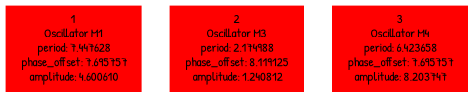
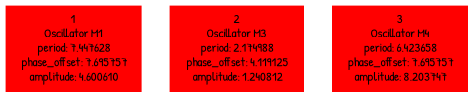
(237, 62) -> (237, 62)
